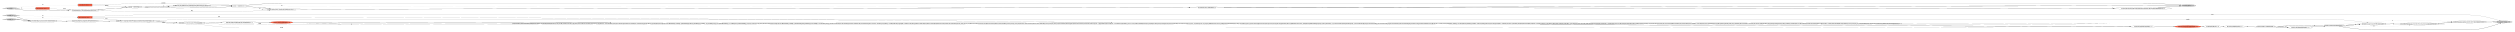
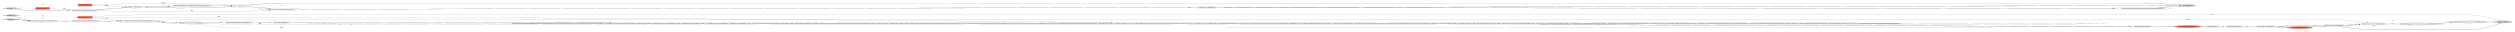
(282, 22) -> (282, 22)
(2300, 28) -> (2300, 28)
